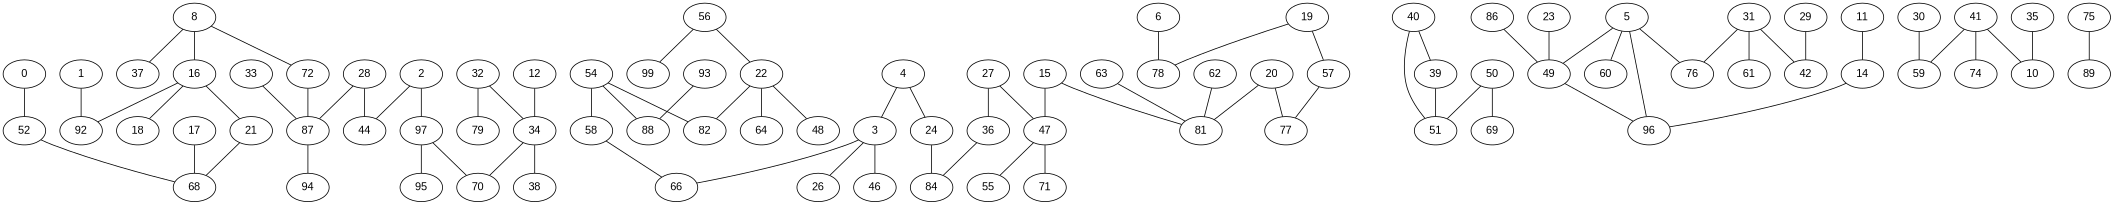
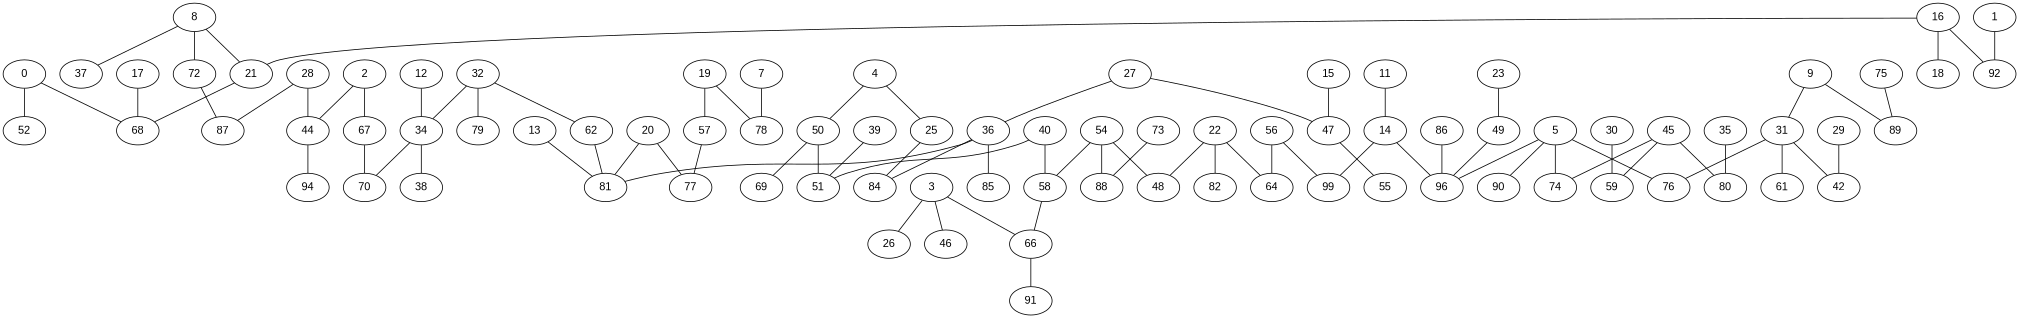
(1158, 17) -> (762, 74)
(1976, 17) -> (1669, 131)
(195, 46) -> (223, 46)
(733, 46) -> (1272, 159)
(1425, 46) -> (1045, 159)
(1521, 46) -> (1442, 159)
(1588, 46) -> (1555, 159)
(251, 74) -> none
(705, 74) -> (1158, 131)
(1102, 74) -> (535, 131)
(1606, 74) -> (1499, 187)
none -> (1810, 74)
(2033, 74) -> (1725, 187)
none -> (535, 102)
(648, 102) -> (1127, 156)
(889, 102) -> (847, 102)
(1121, 105) -> (799, 164)
(421, 131) -> (365, 131)
(932, 131) -> (932, 131)
none -> (1360, 156)
(308, 159) -> (308, 159)
(107, 163) -> (81, 102)
(421, 187) -> none
none -> (988, 187)
(1045, 187) -> none
none -> (1031, 301)
